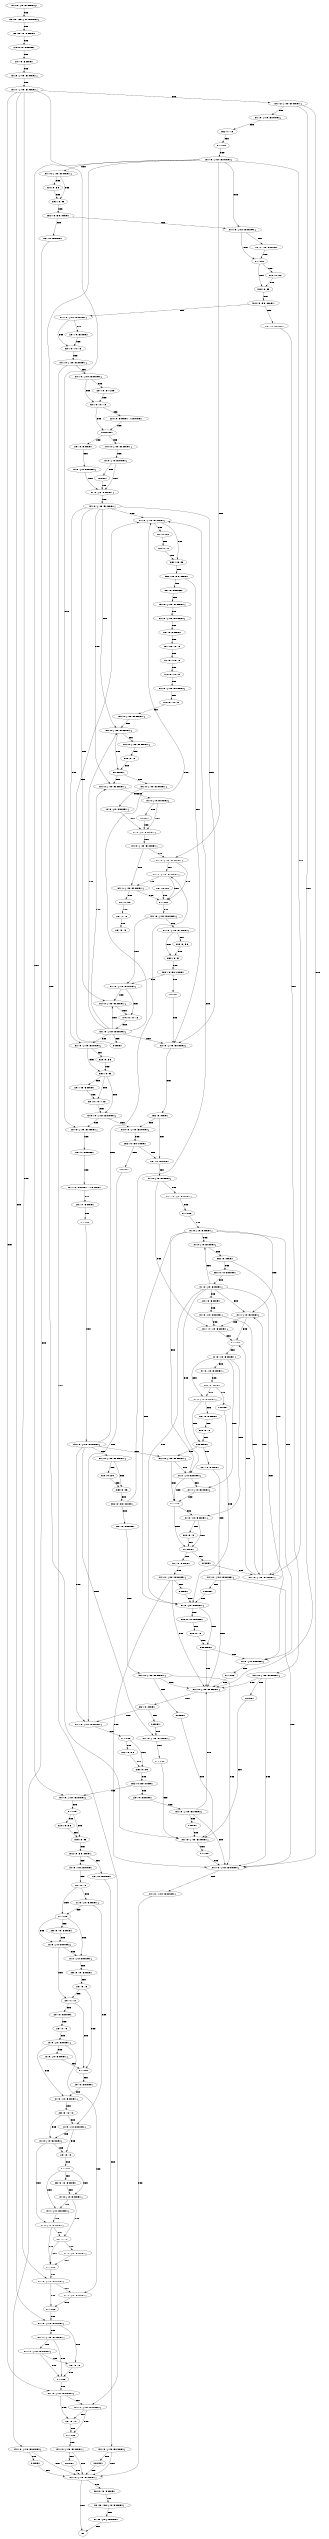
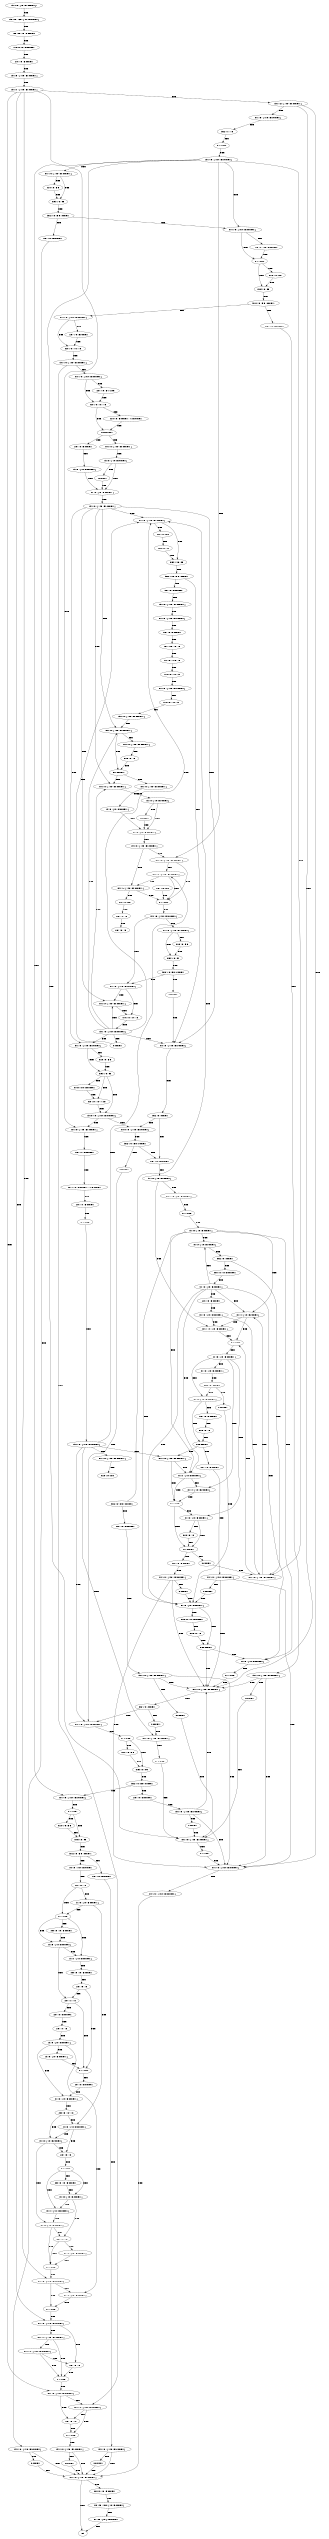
(84, 1088) -> (84, 1088)
(122, 1490) -> none
